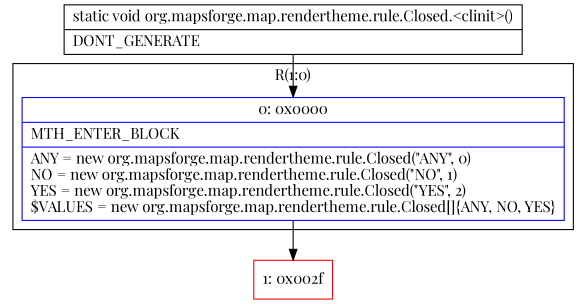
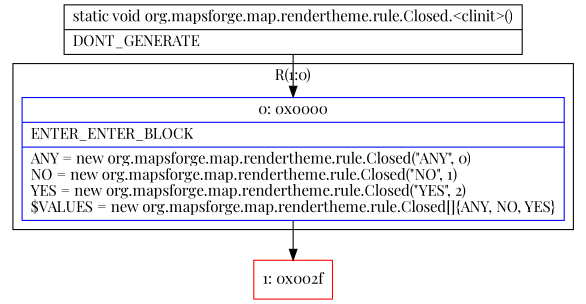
(106, 134) -> (112, 134)
